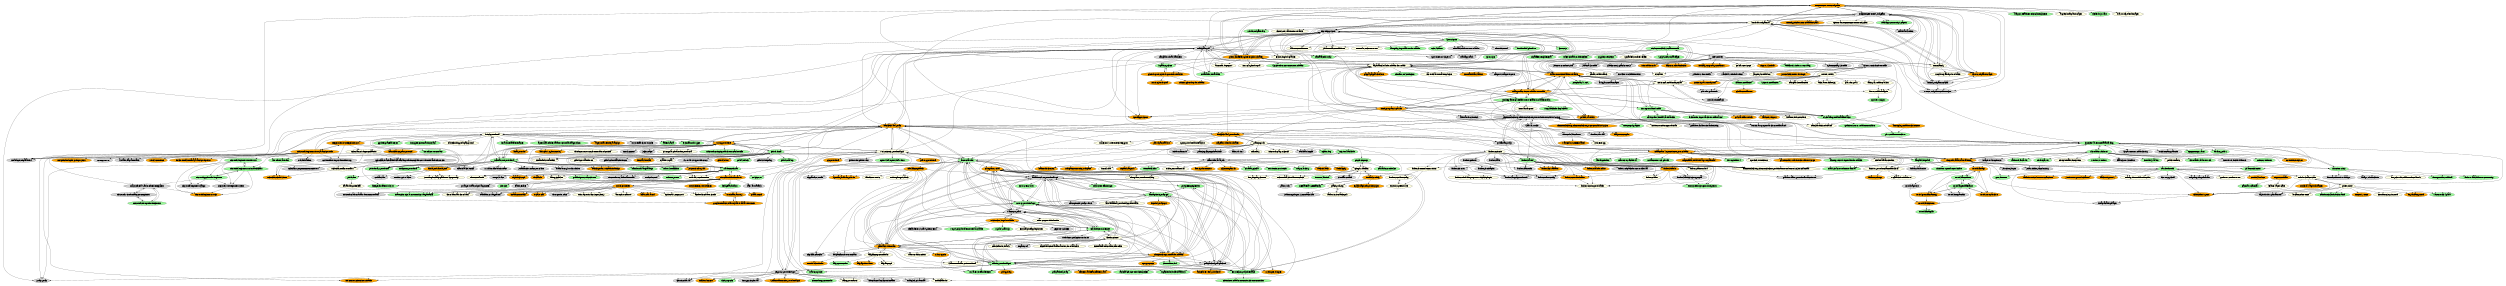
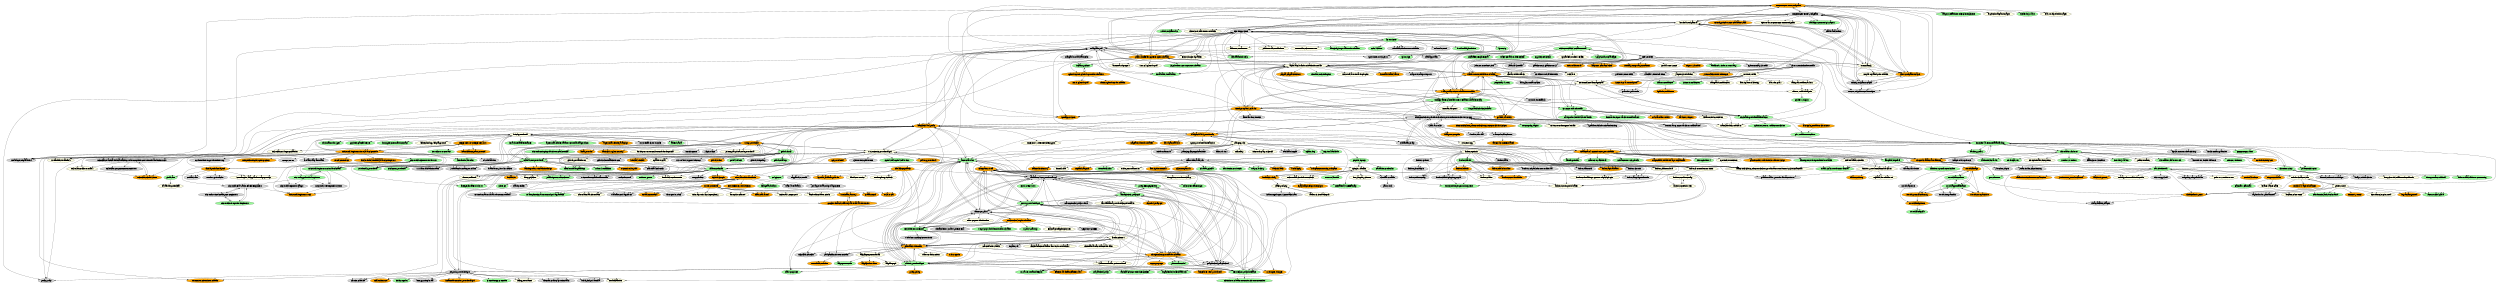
(1827, 83) -> (1750, 83)
(1530, 143) -> (1444, 139)
